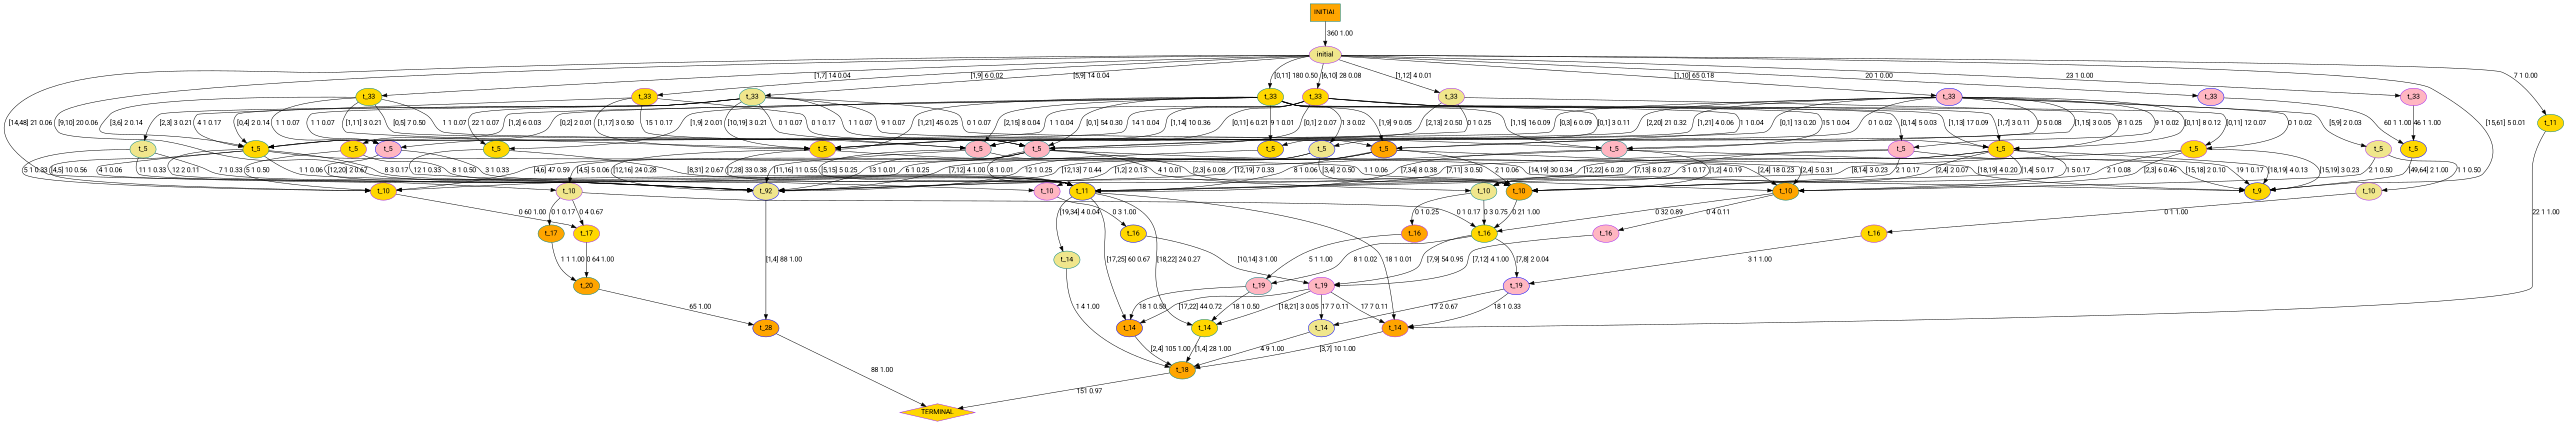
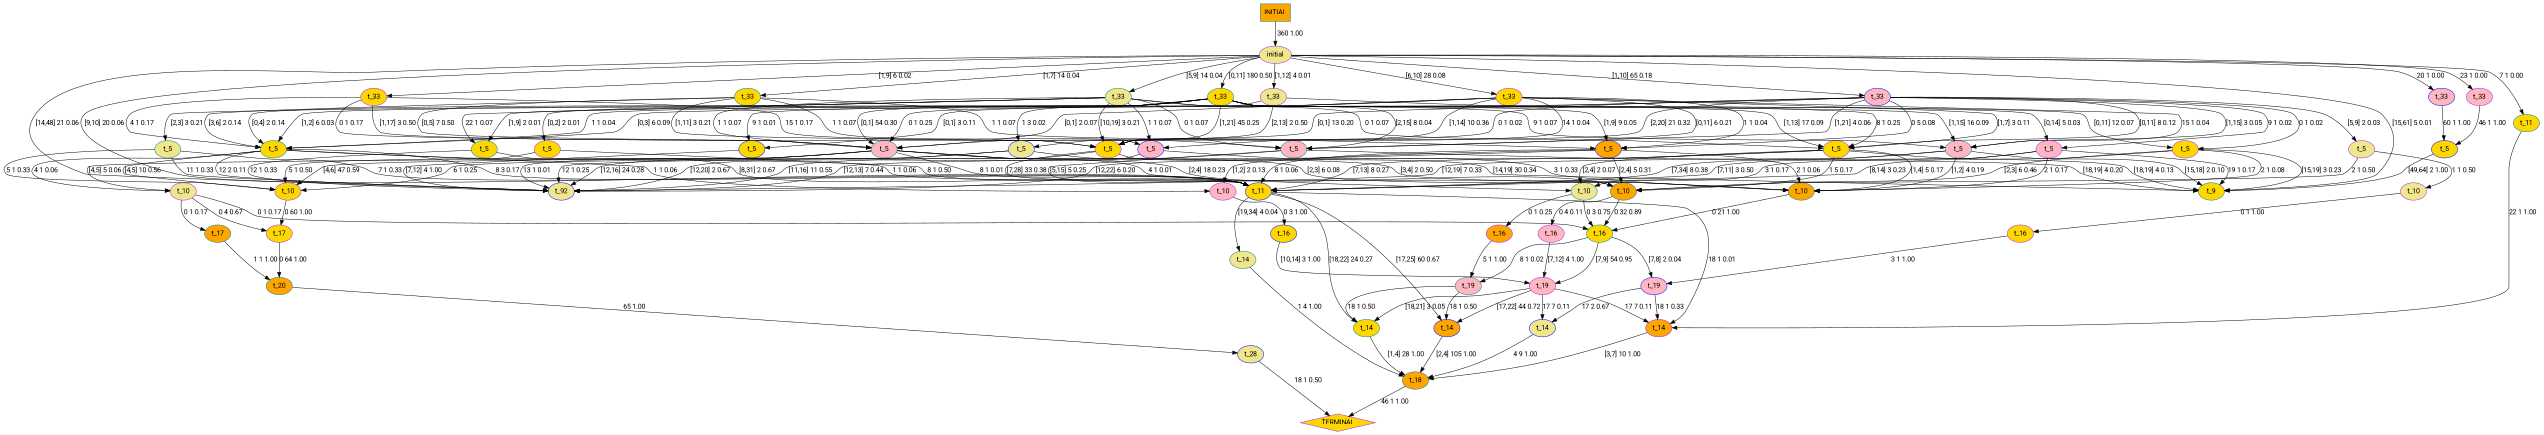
(2257, 191) -> (2211, 191)
(766, 257) -> none
(766, 328) -> (1251, 354)
(881, 370) -> (1308, 381)
(1088, 391) -> (1395, 402)
